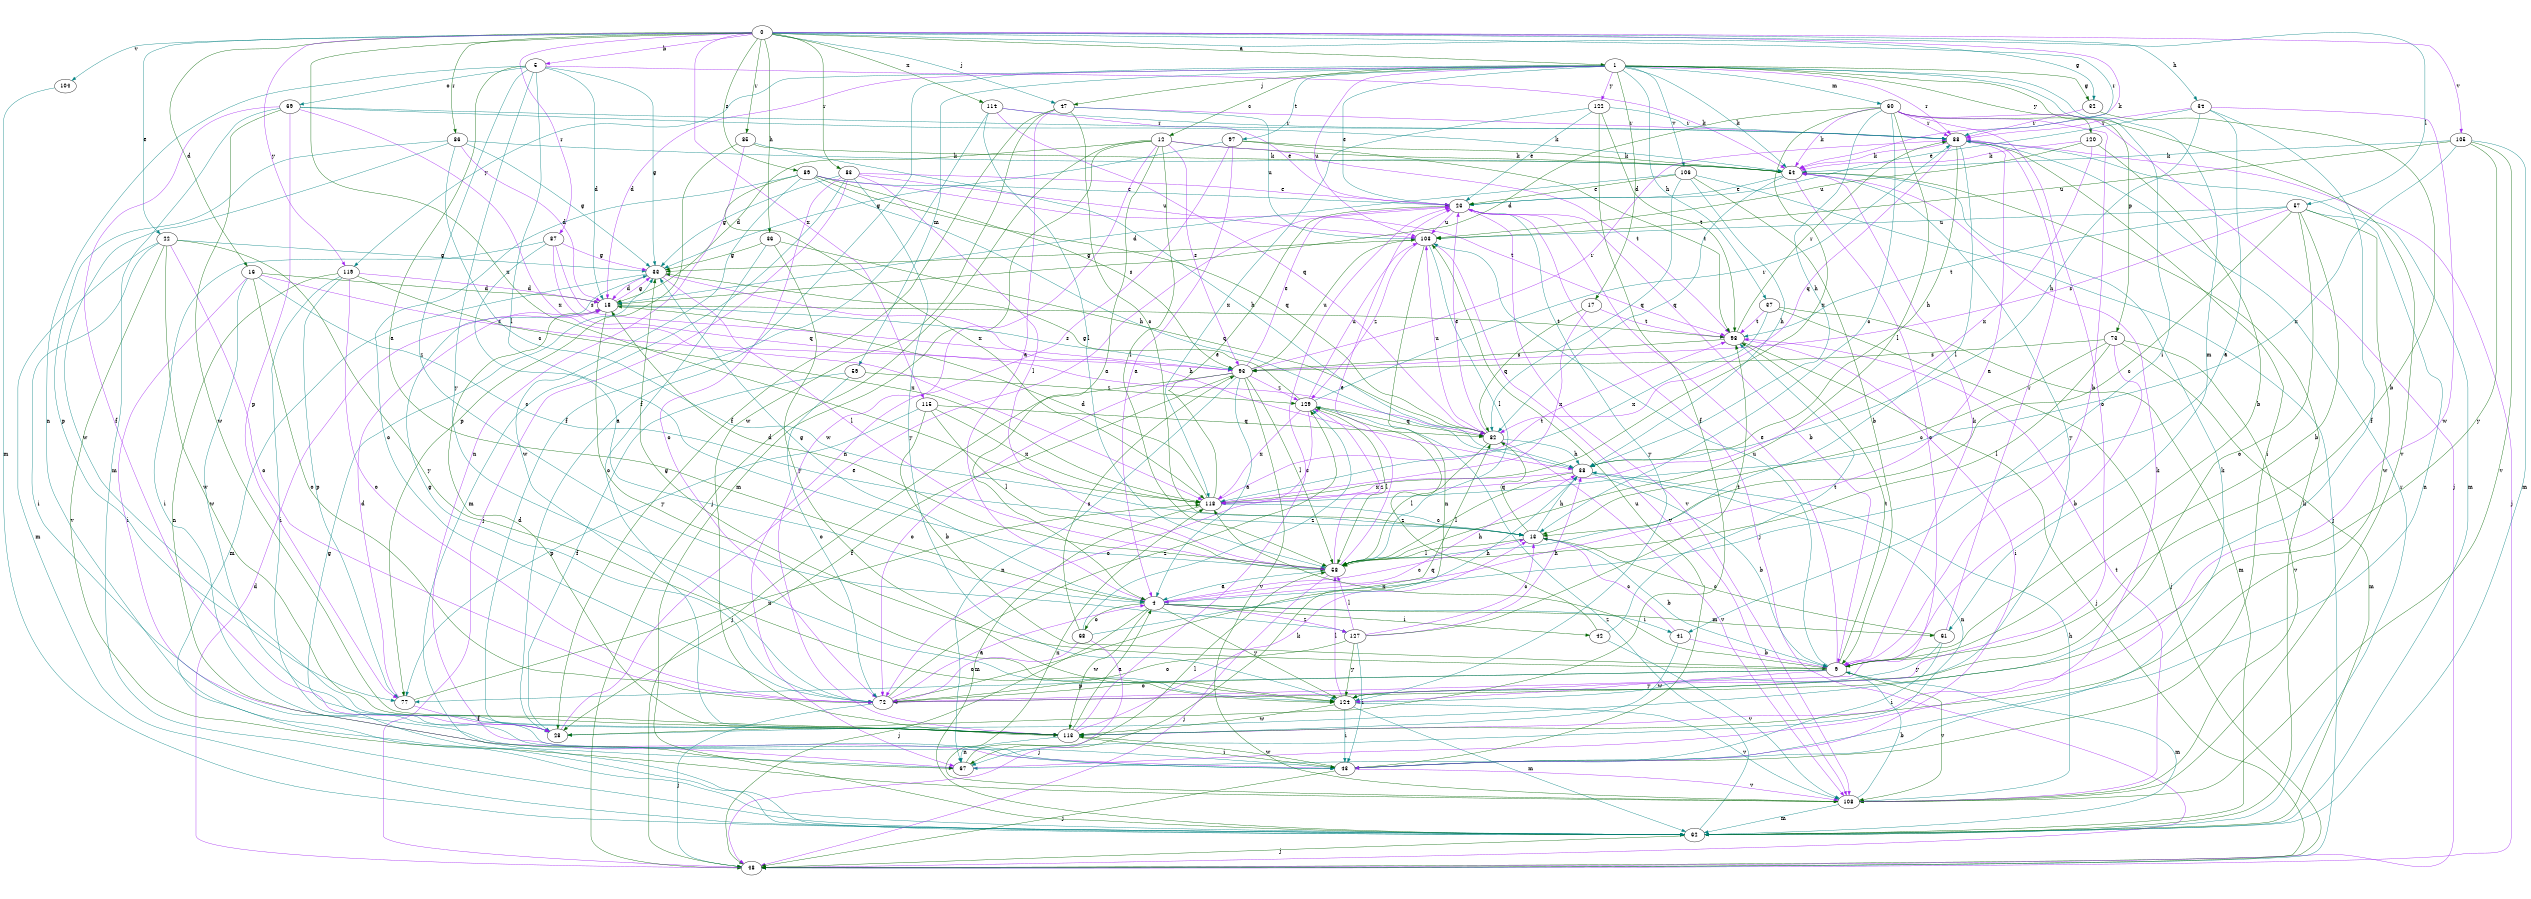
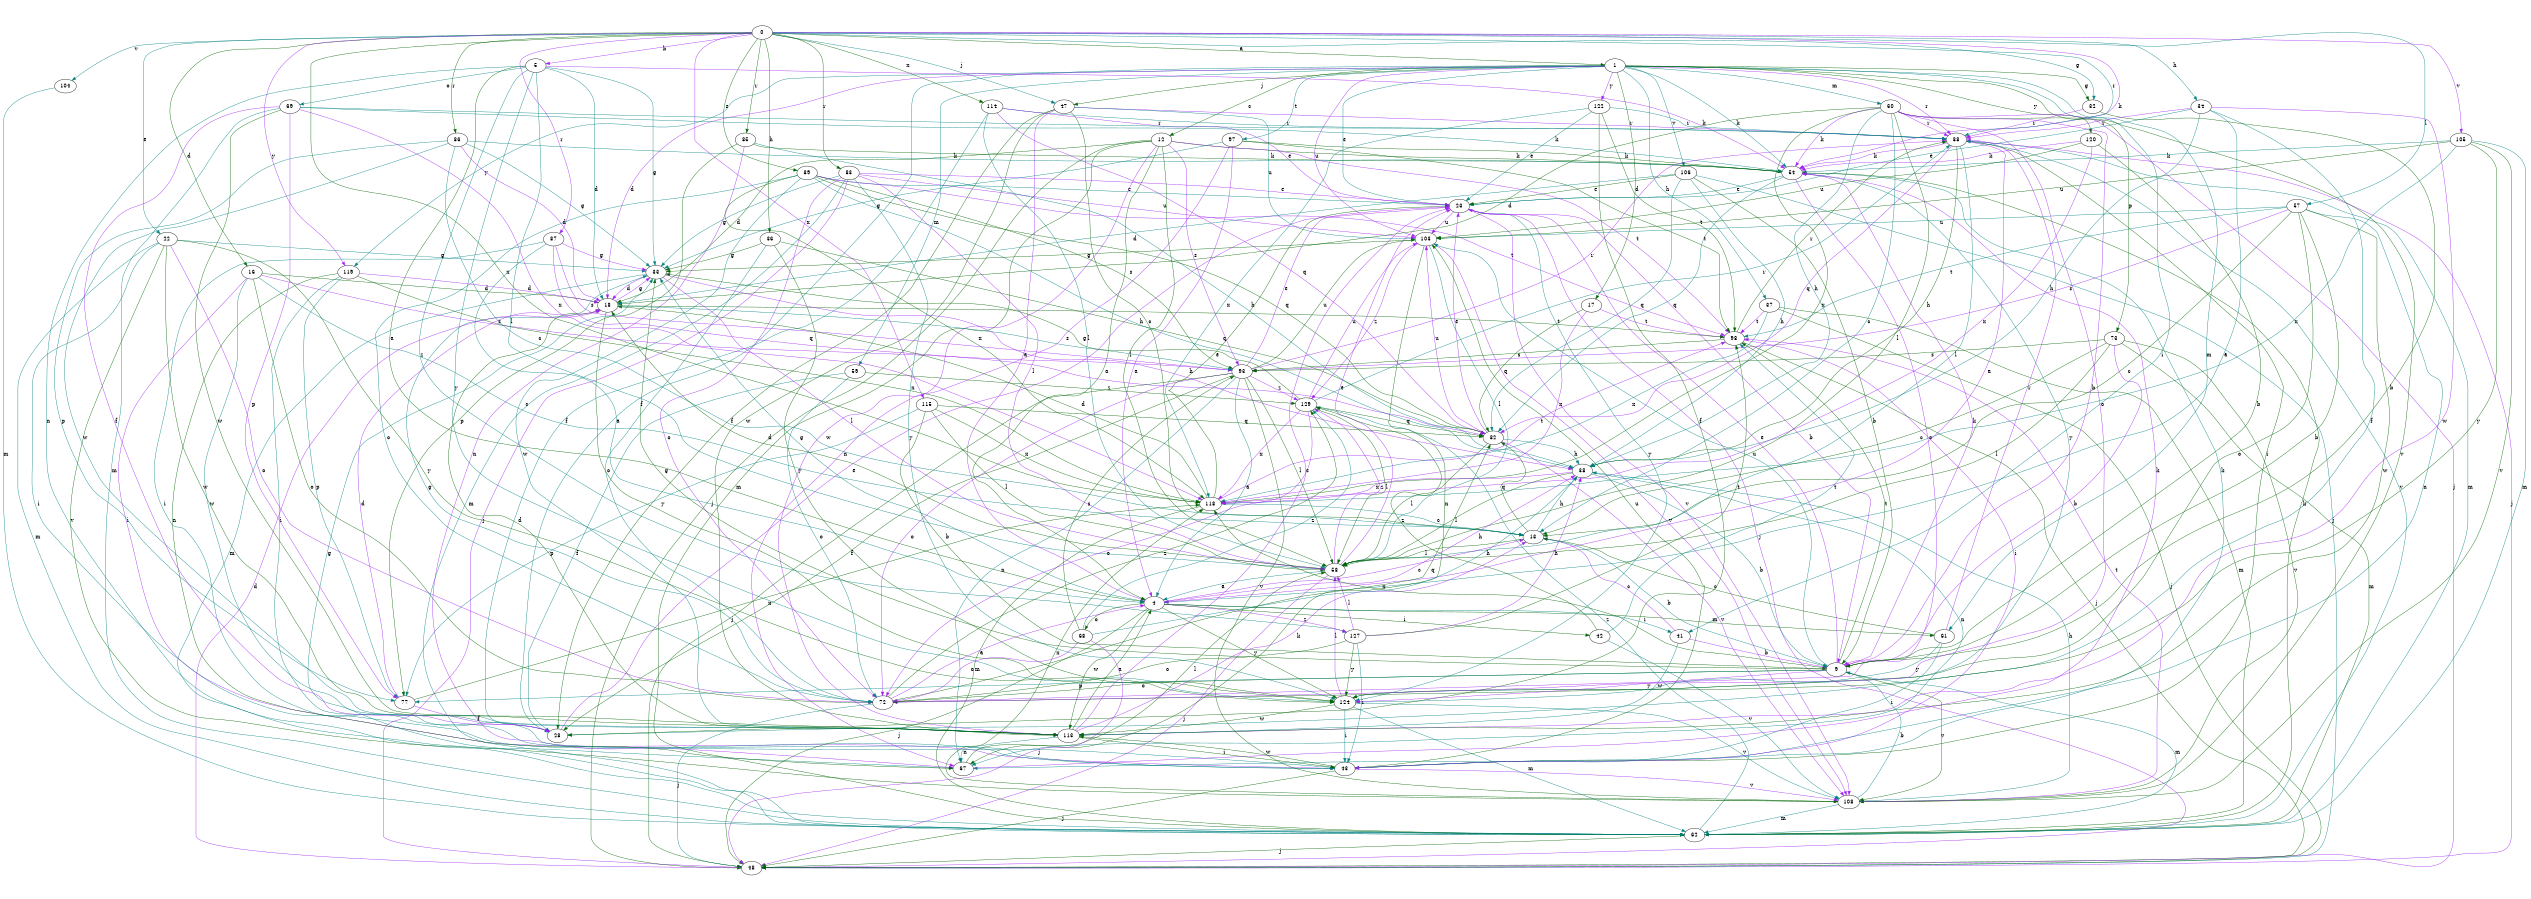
(2401, 487) -> (2401, 487)
(510, 588) -> none
(1462, 615) -> none
